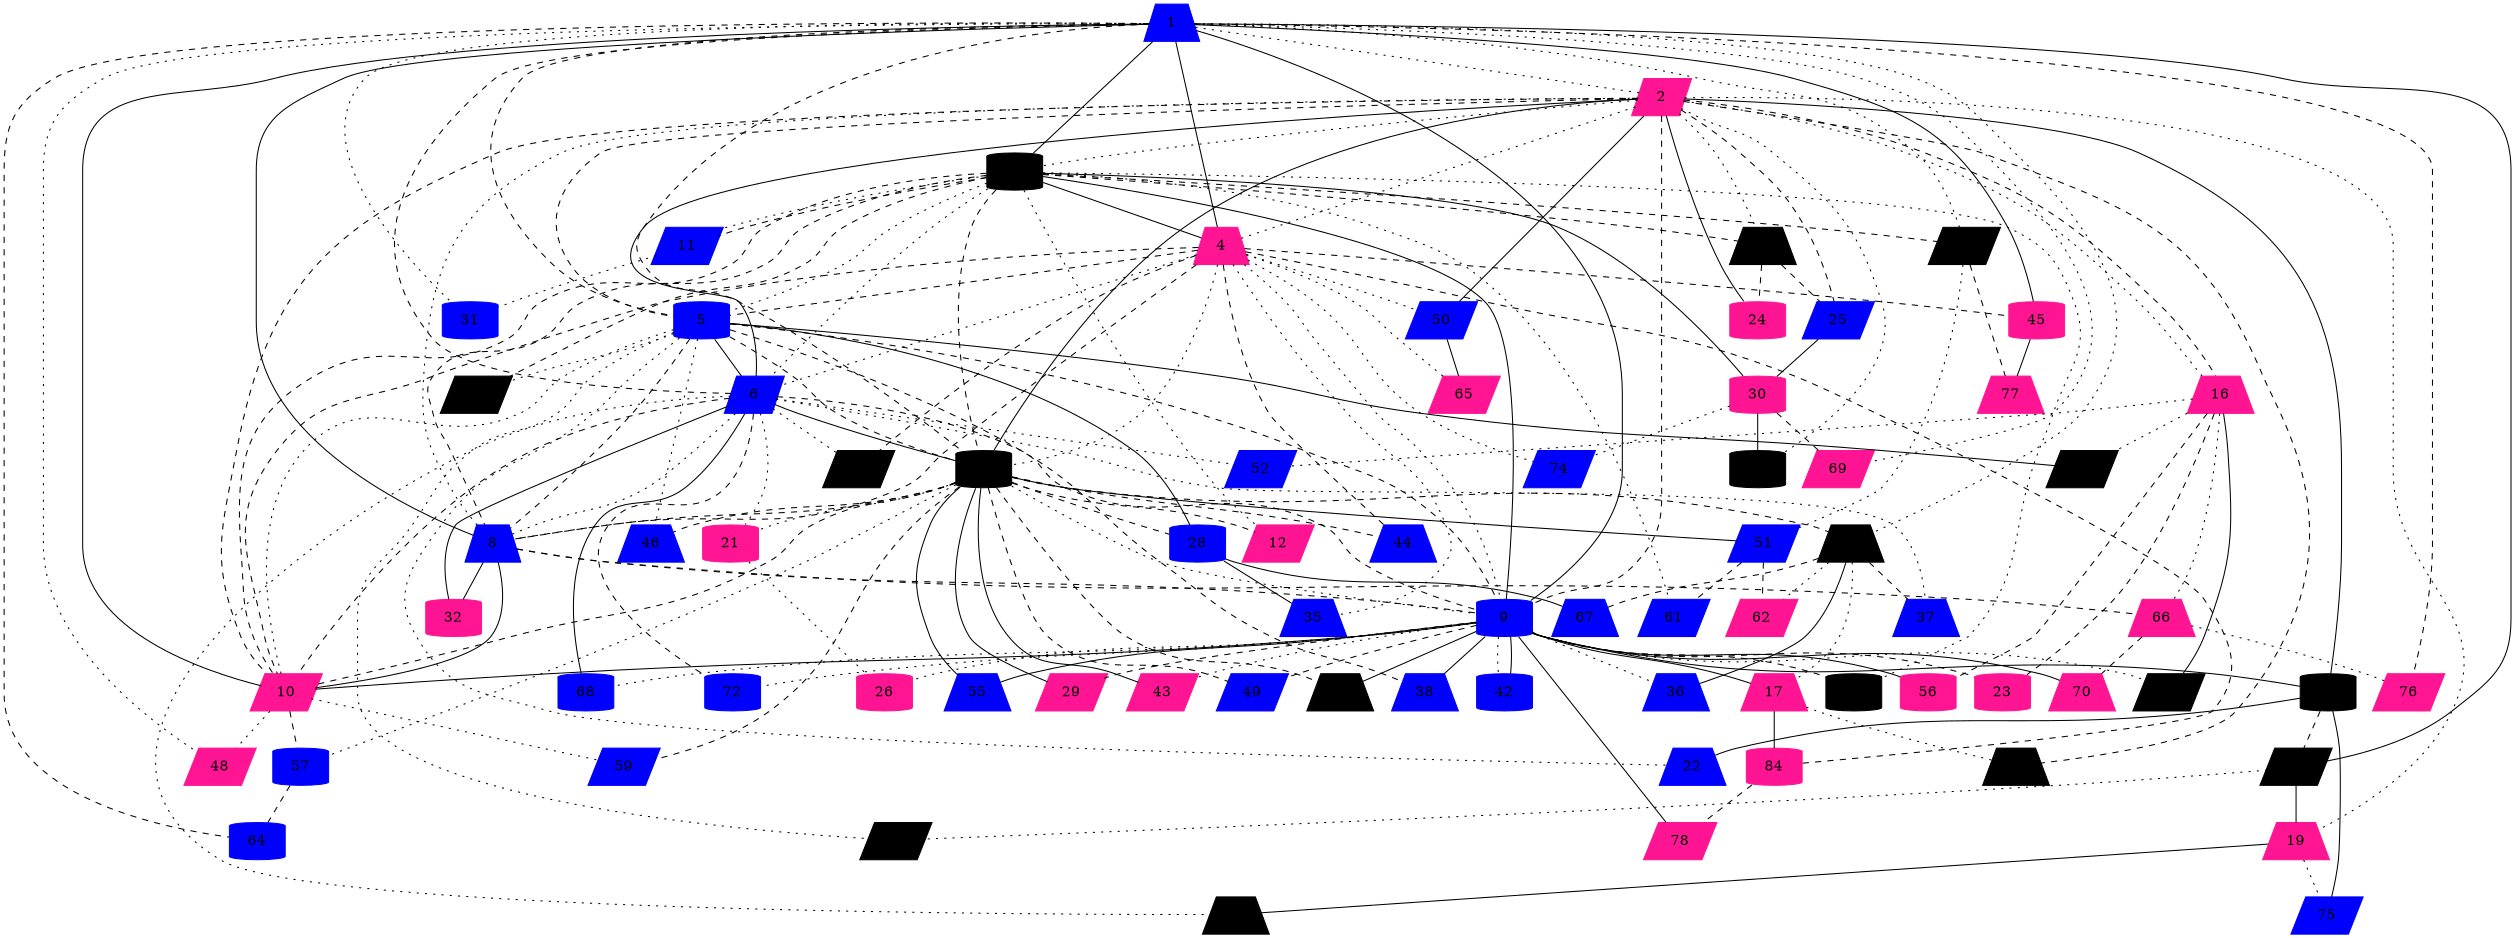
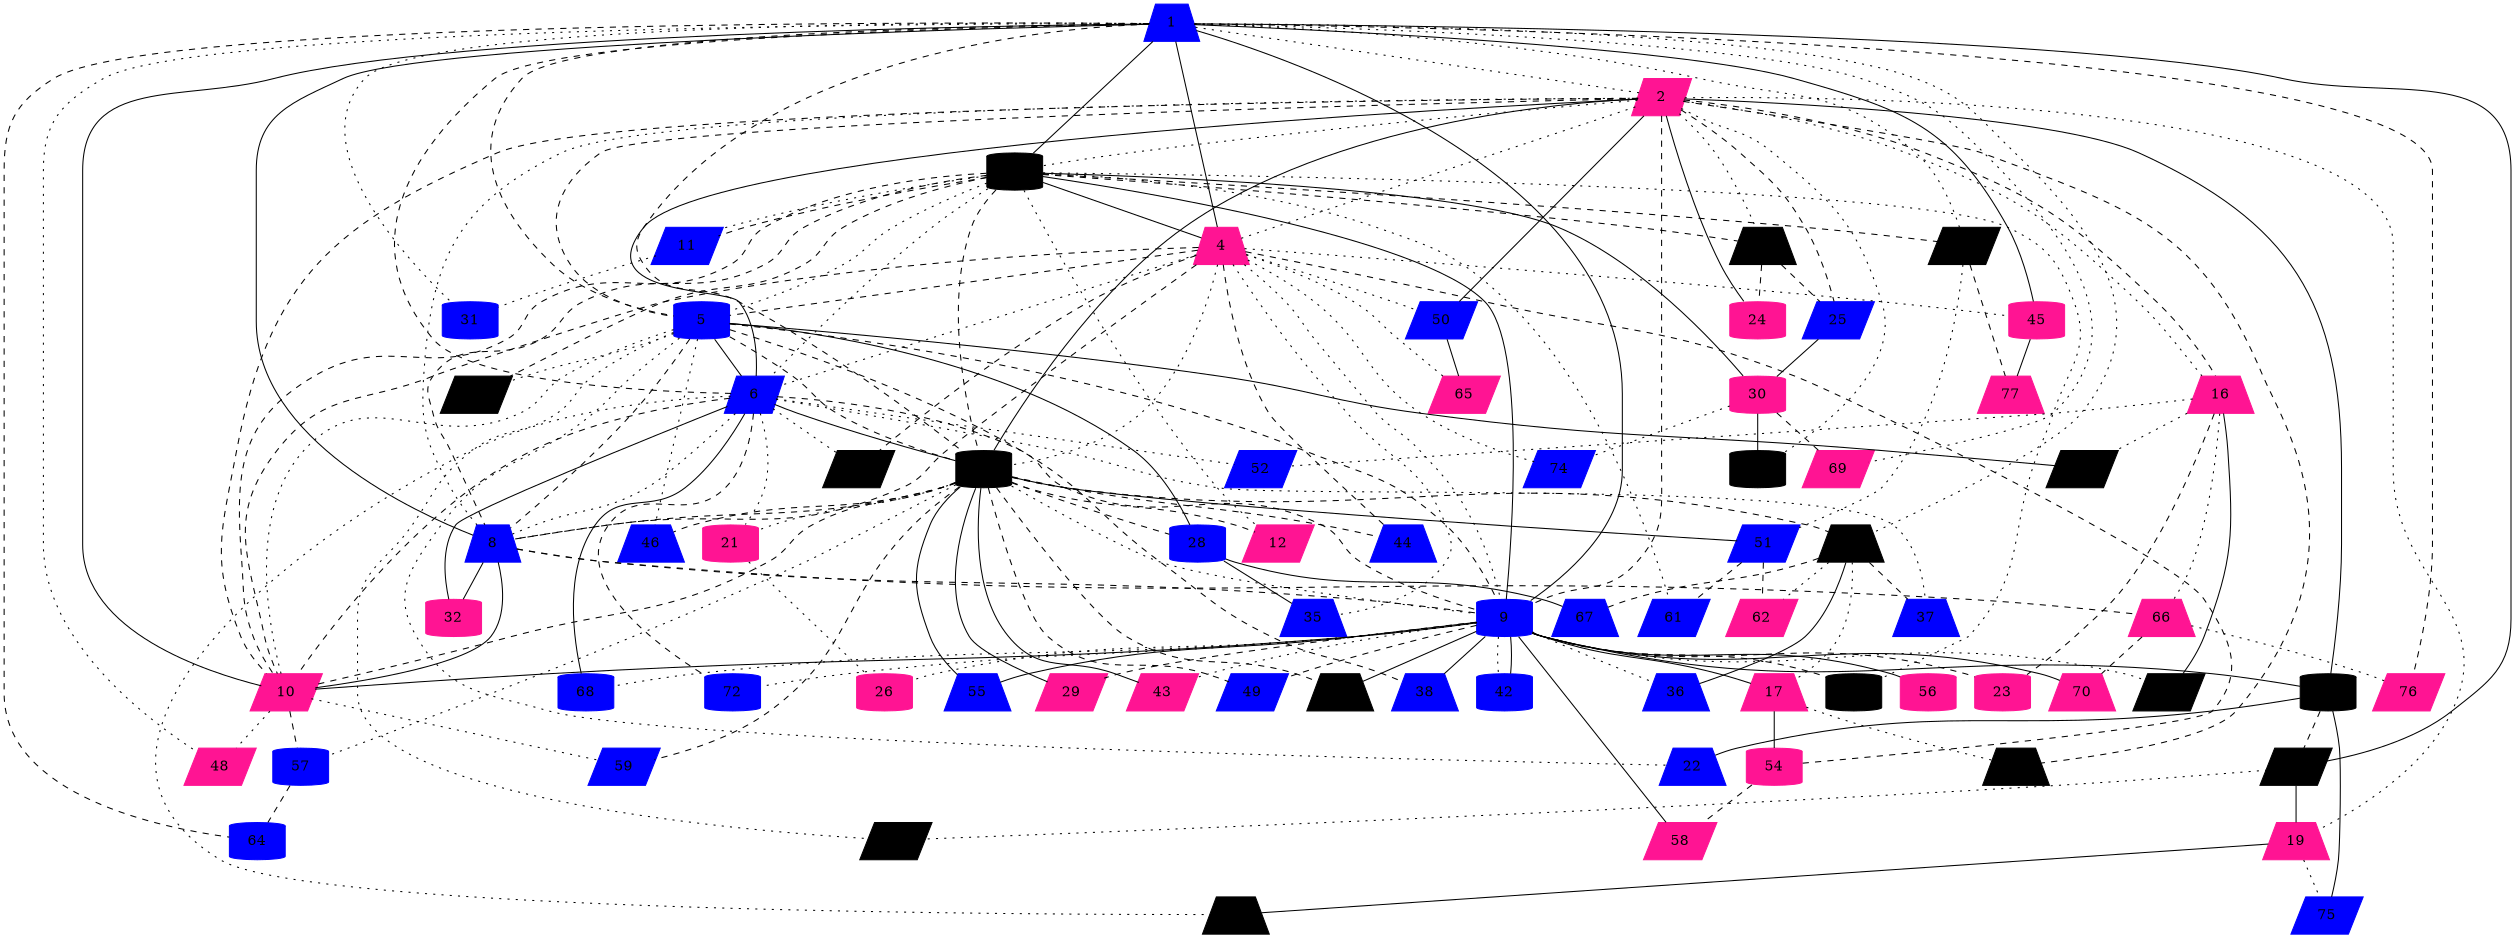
(1627, 279) -> (1627, 279)
(2095, 561) -> none
(1774, 767) -> (1774, 767)
(1680, 841) -> (1680, 841)
